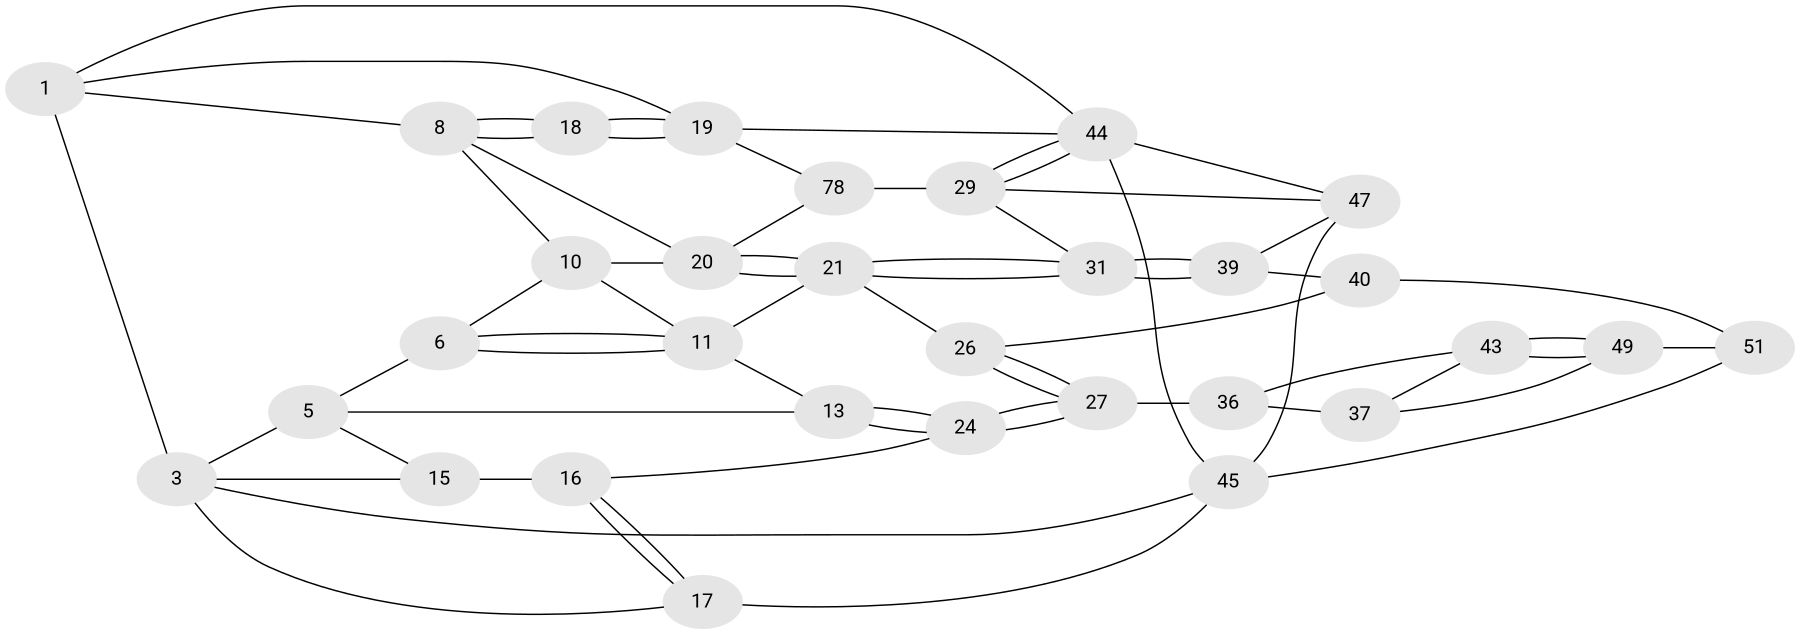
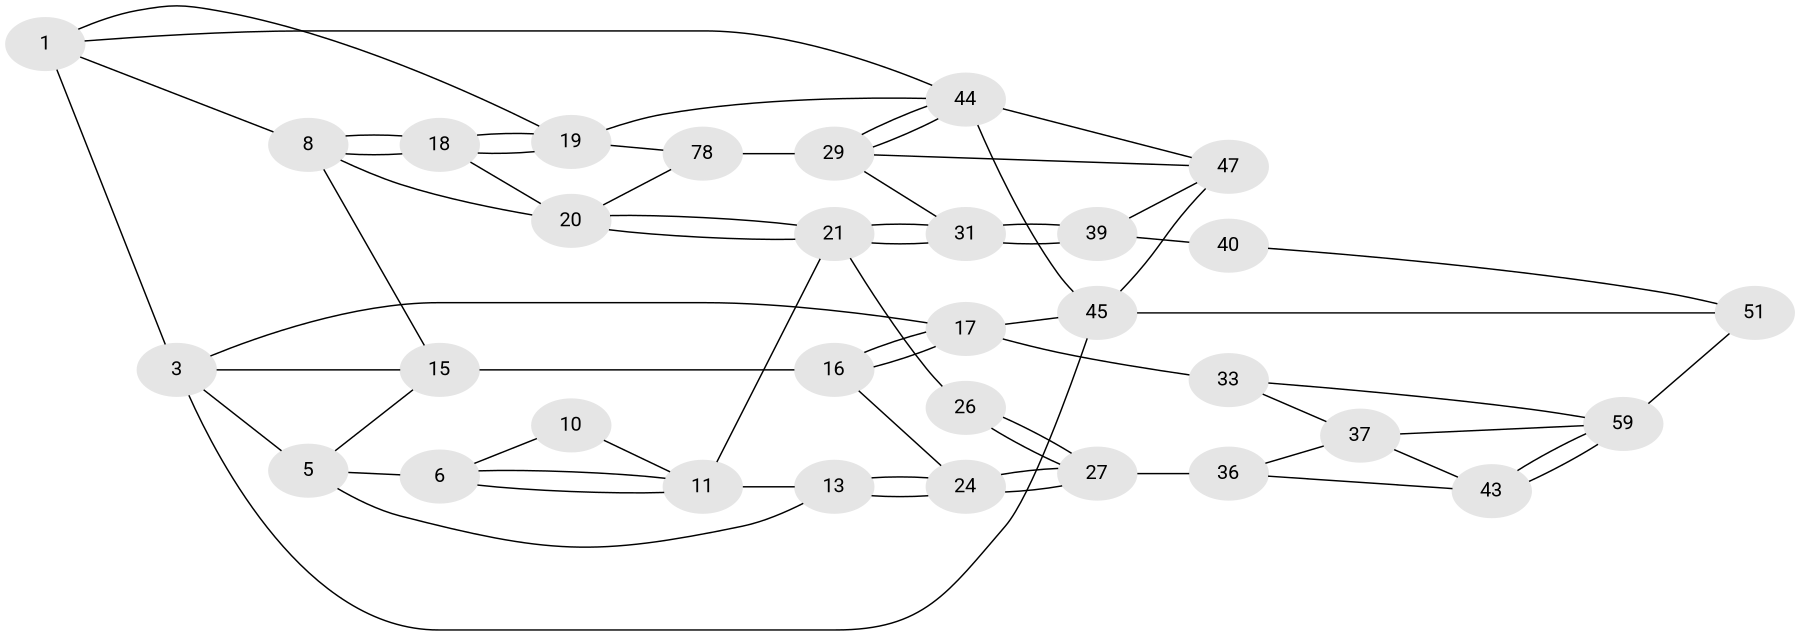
(506, 196) -> (374, 257)
(637, 263) -> (506, 183)
(1166, 327) -> none
(1623, 348) -> (1623, 424)
none -> (1229, 380)
